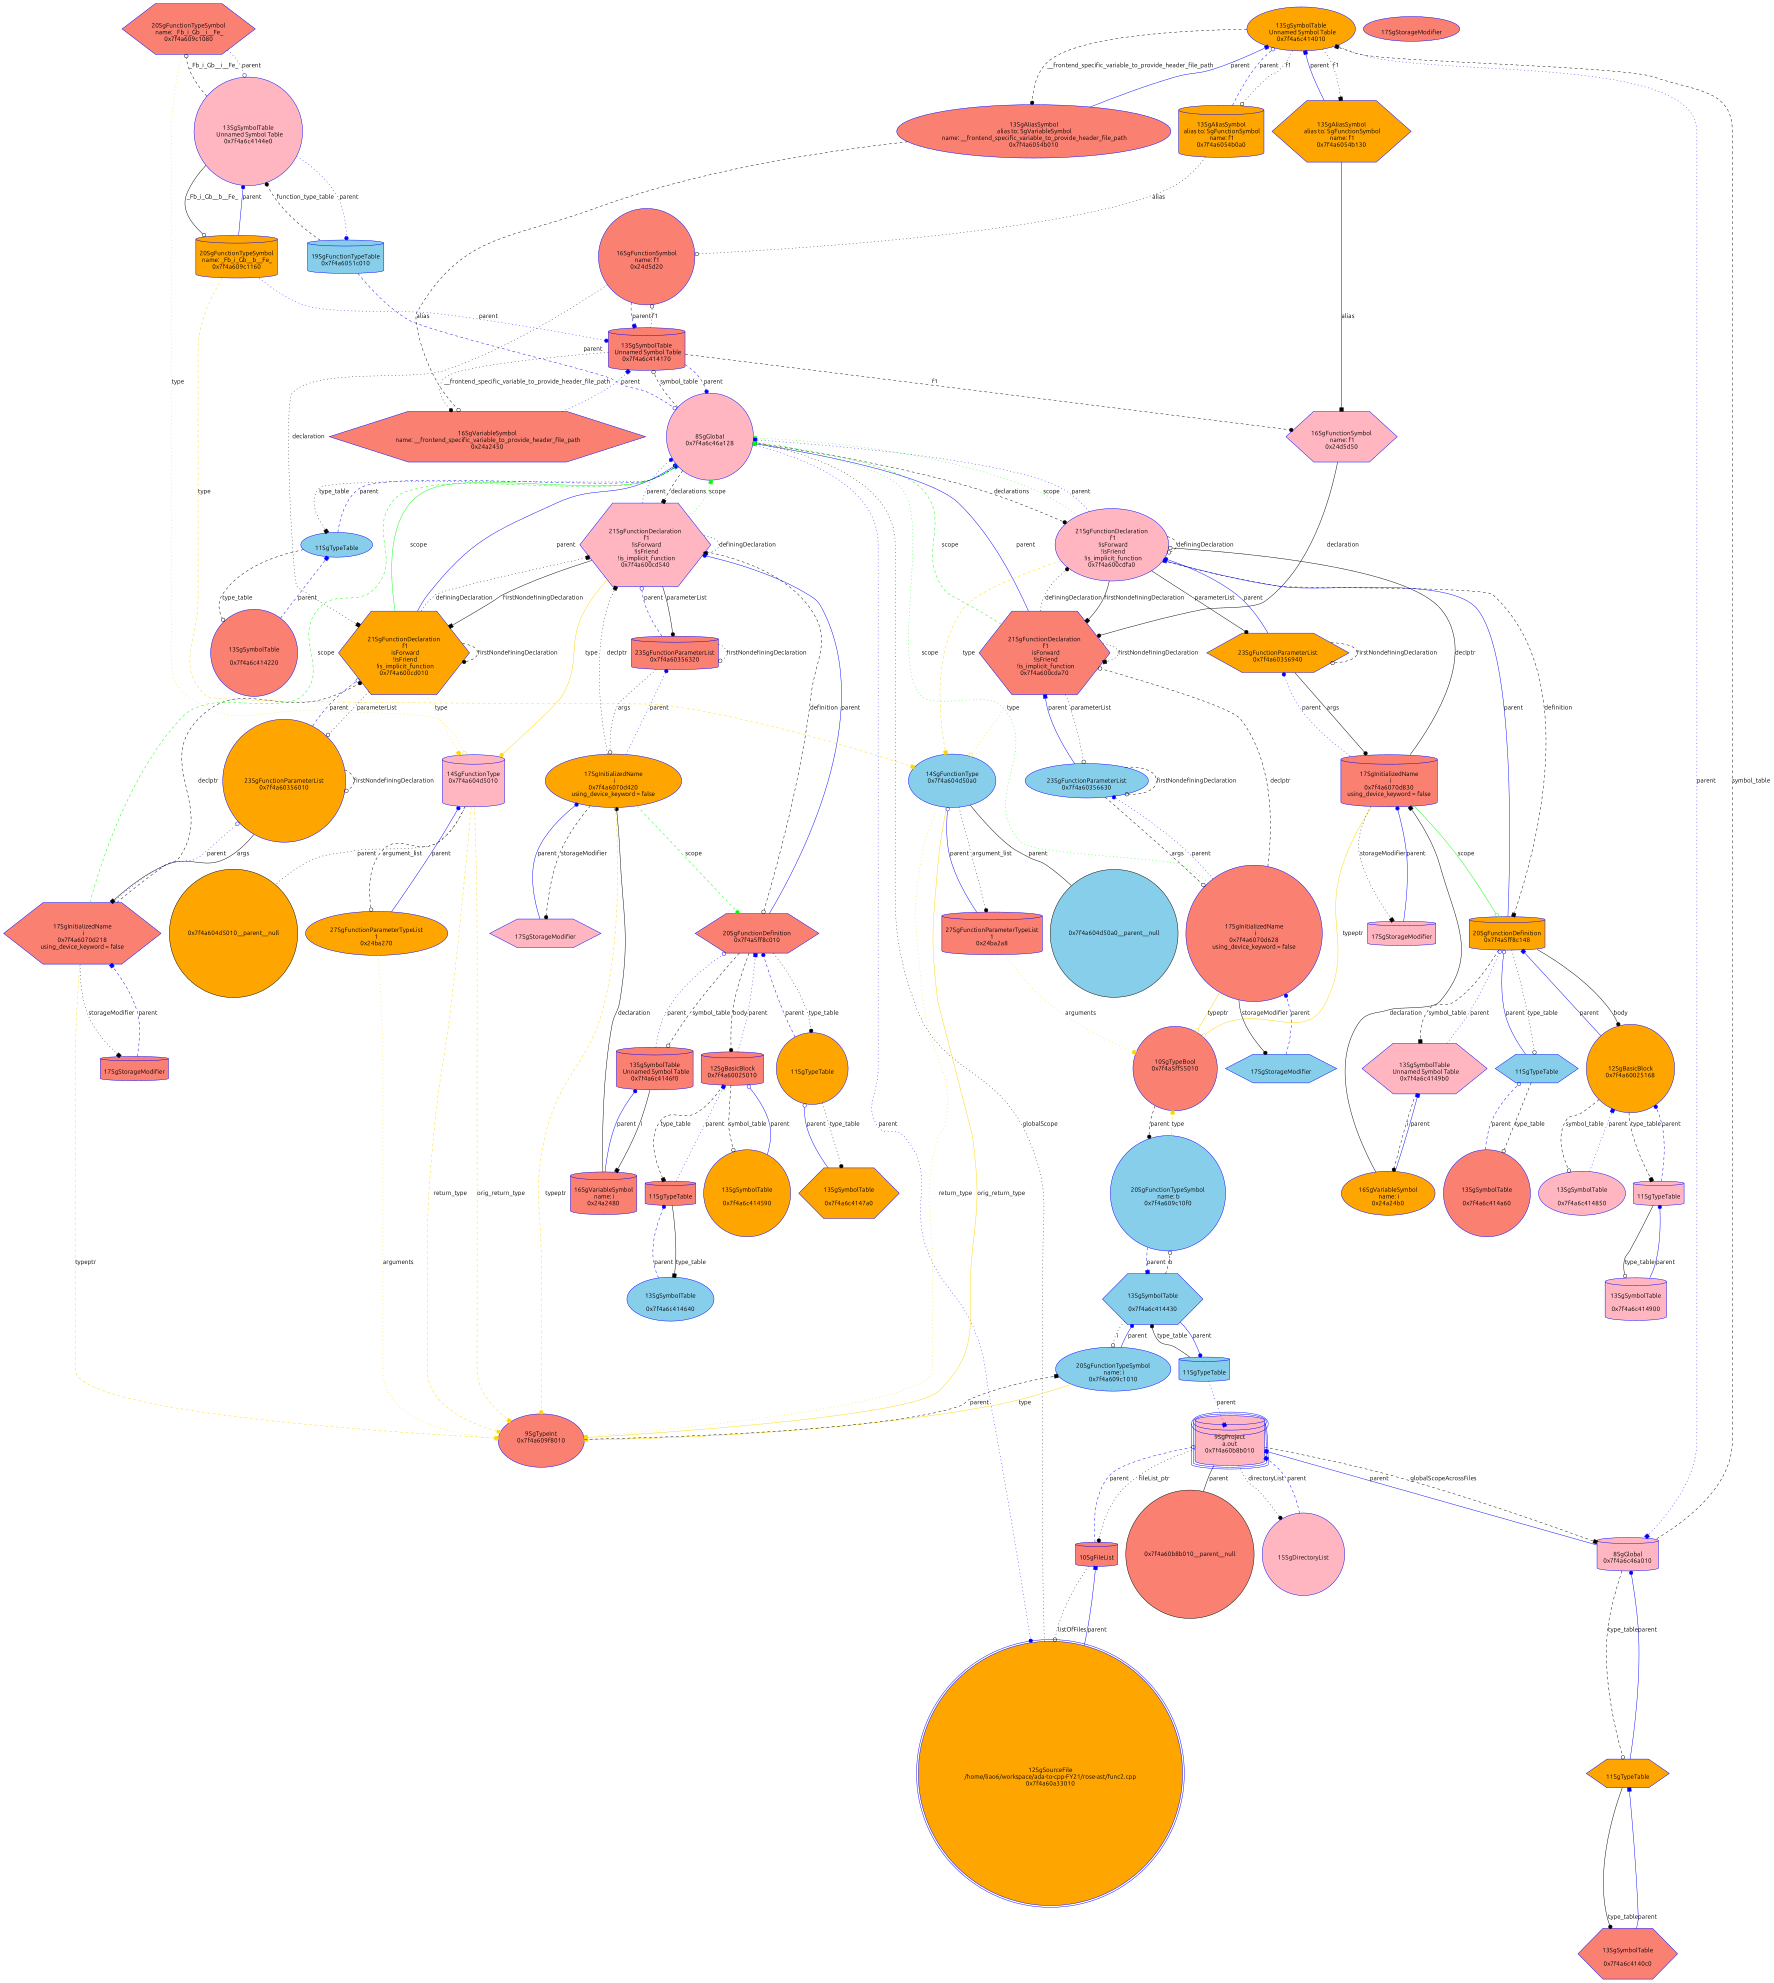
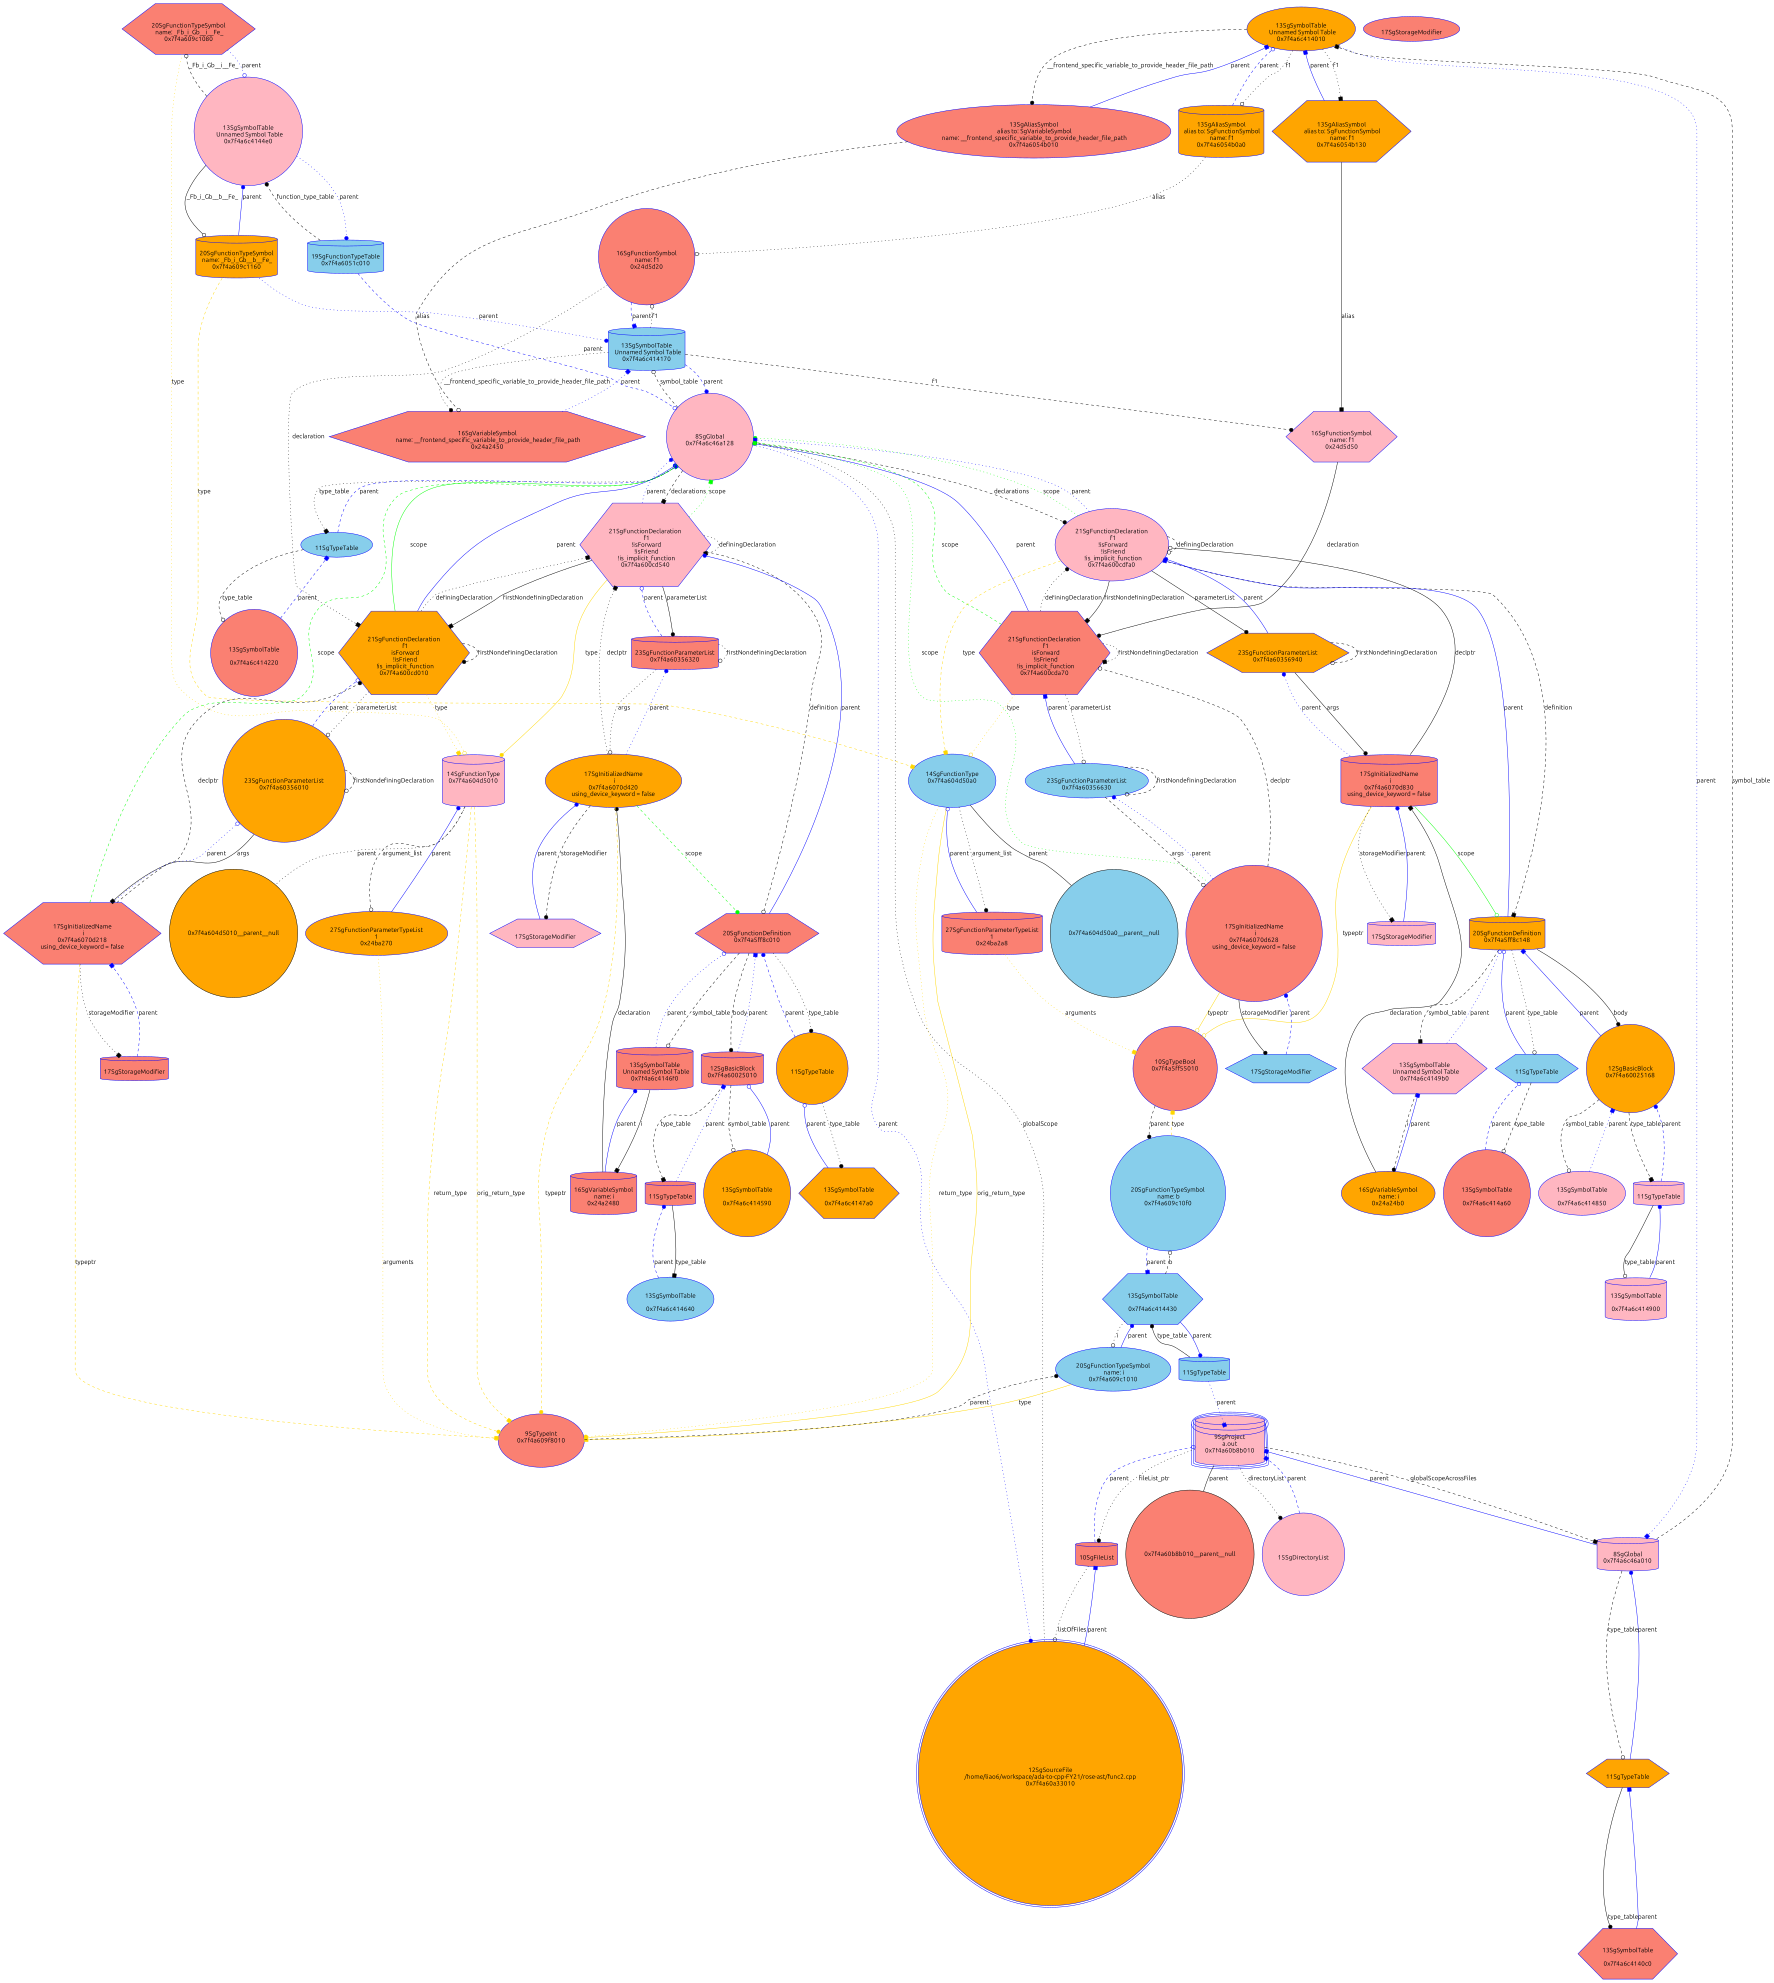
(647, 349) -> (647, 349)
(941, 1411) -> (941, 1411)
